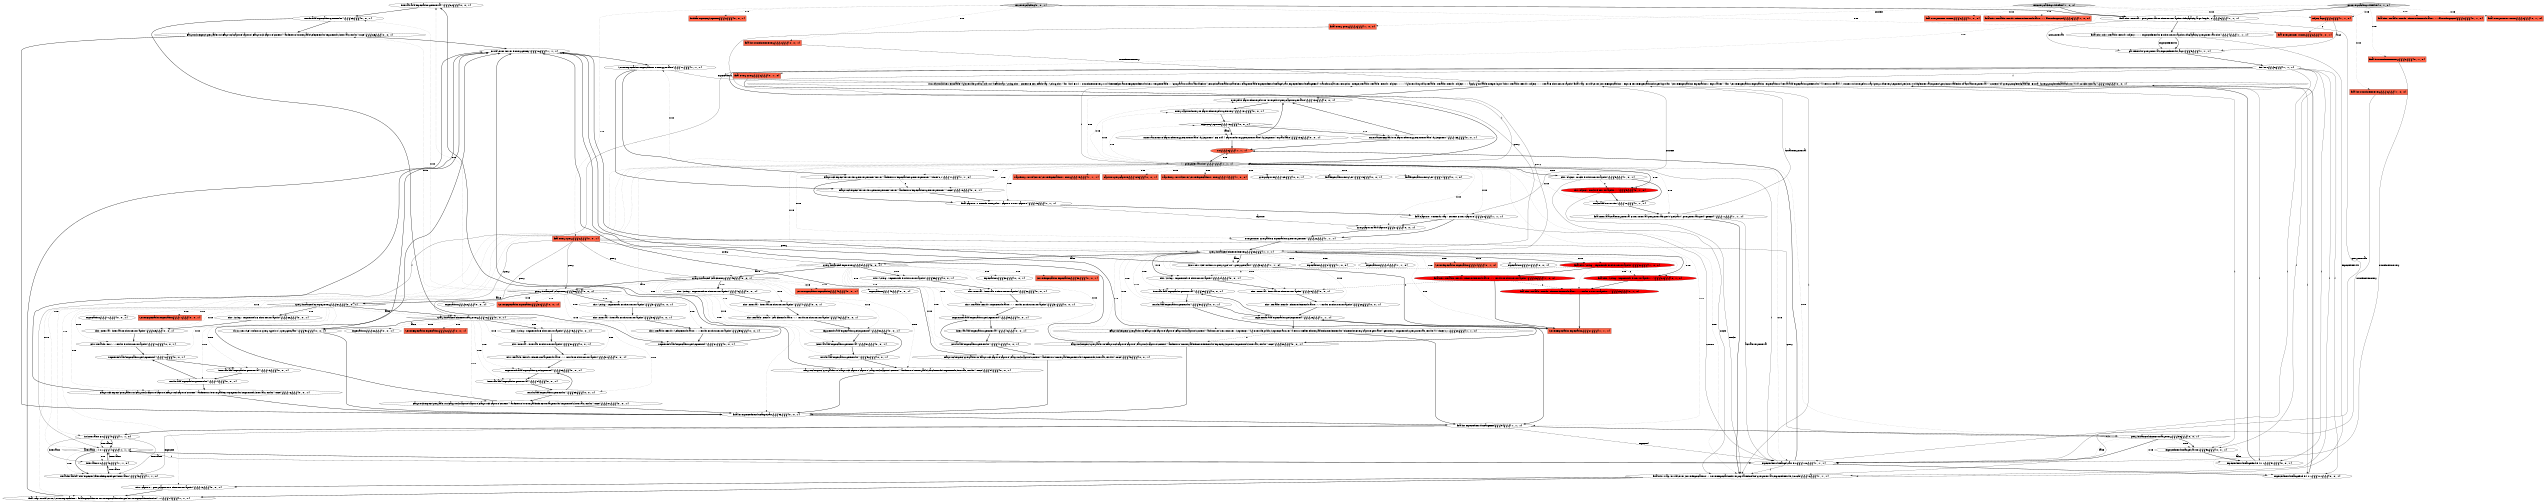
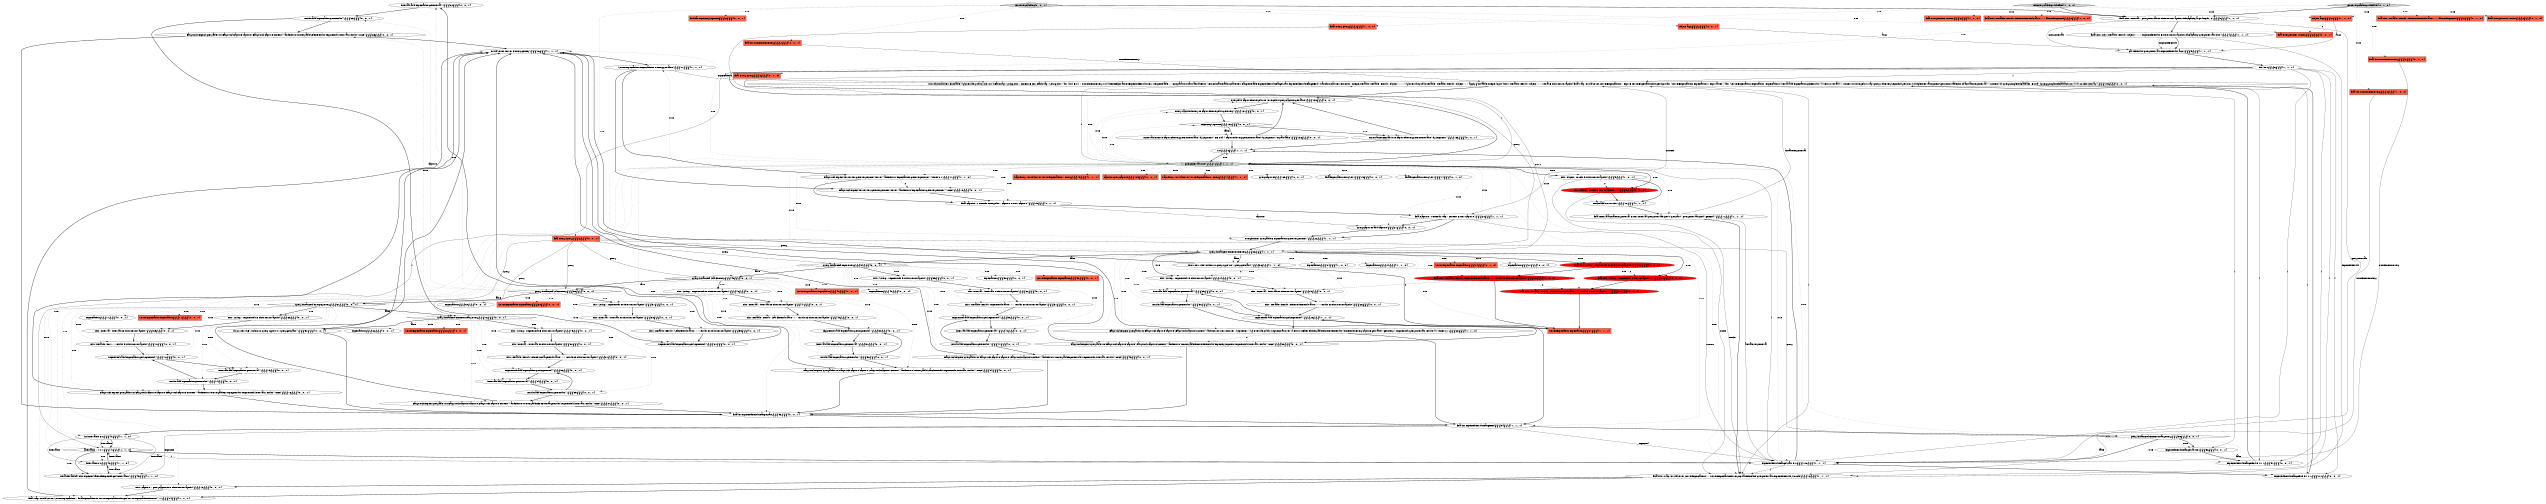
(1879, 12) -> (1879, 12)
none -> (1699, 27)
(1232, 151) -> (1232, 151)
none -> (817, 160)
(433, 164) -> (433, 164)
(2296, 270) -> none
